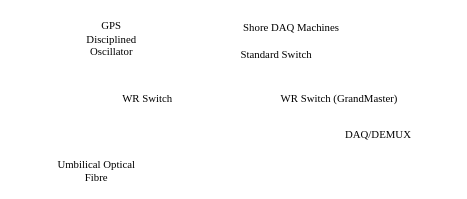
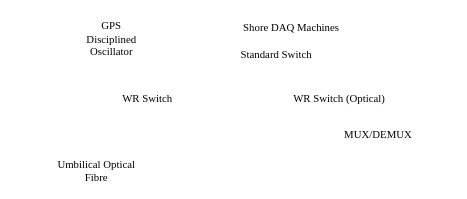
(339, 99) -> (339, 99)
(378, 135) -> (378, 135)
